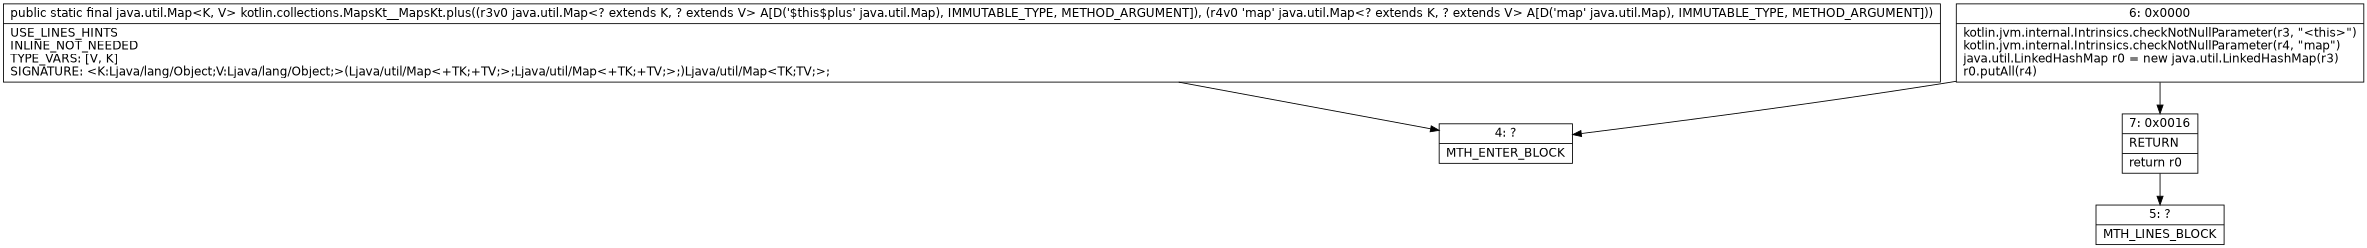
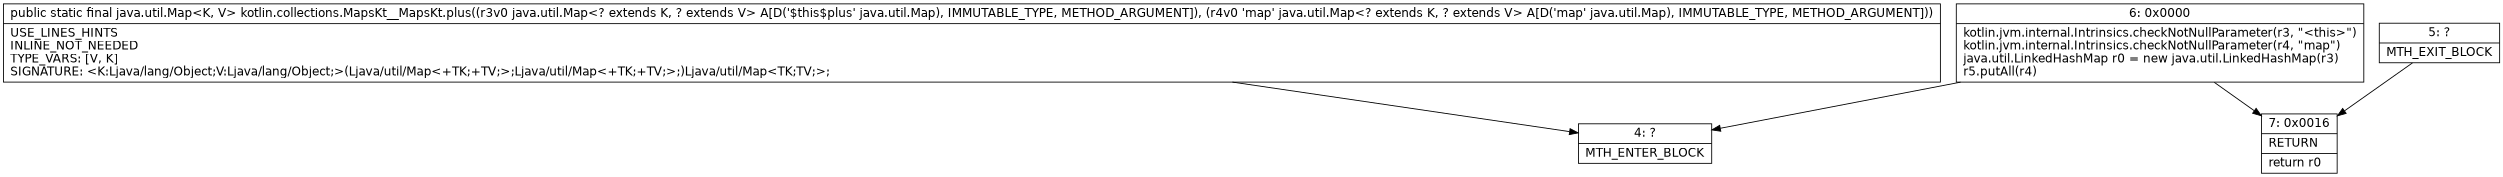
(2000, 72) -> (2000, 72)
(2160, 185) -> (2378, 87)
(2160, 234) -> (2439, 52)
